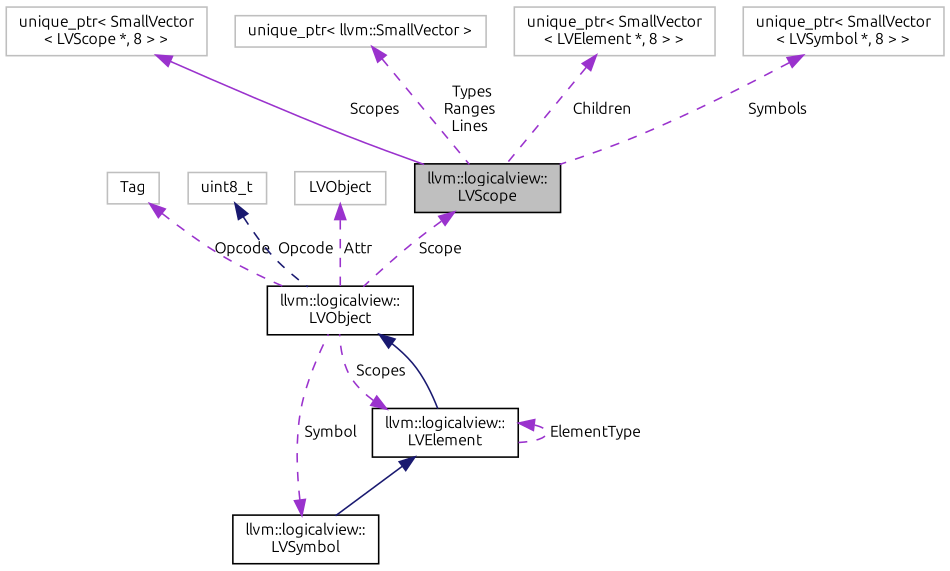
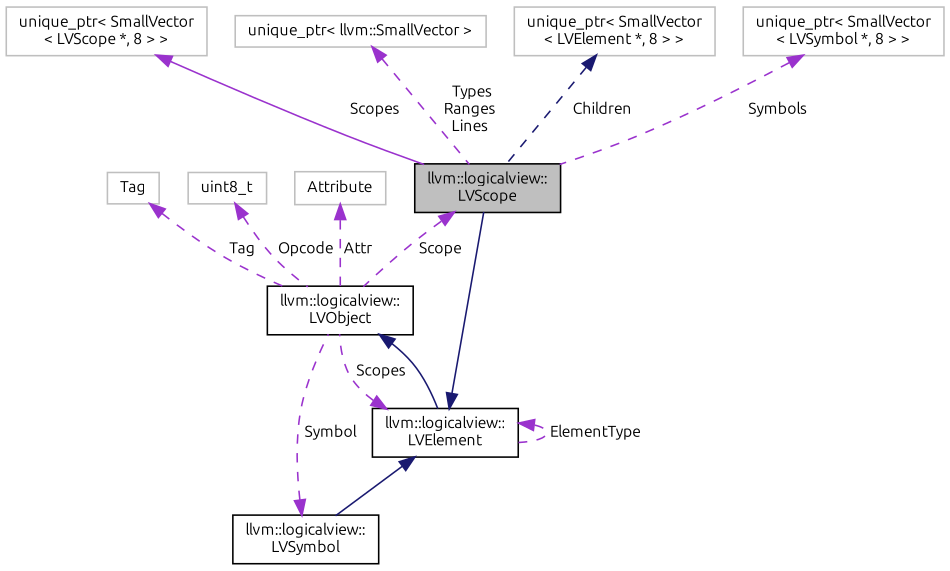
(546, 116) -> (546, 116)
(340, 188) -> (340, 188)
(241, 249) -> (241, 249)
(272, 255) -> (272, 255)
none -> (468, 303)
